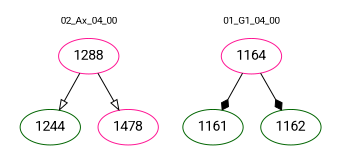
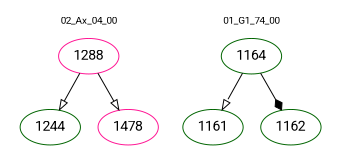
(252, 21) -> (252, 21)
(251, 56) -> (251, 56)
(235, 86) -> (235, 86)
